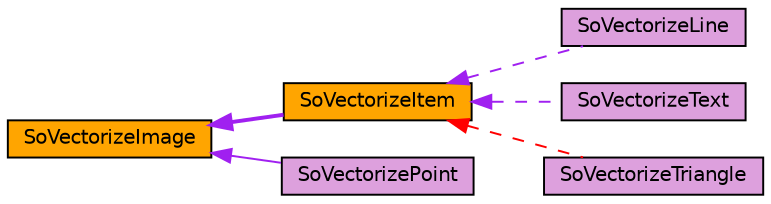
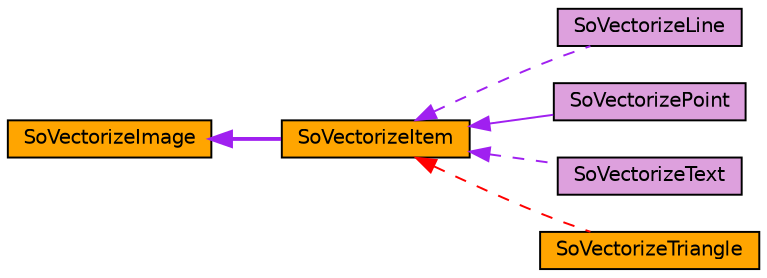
(256, 159) -> (522, 119)
(654, 176) -> (650, 250)
